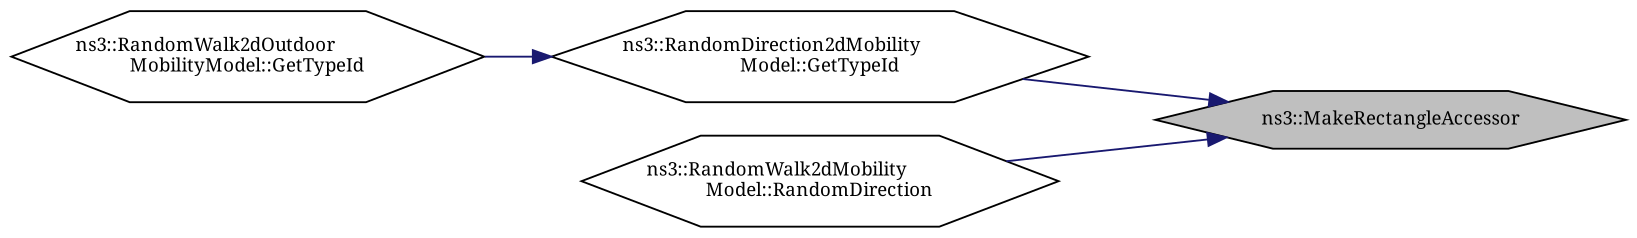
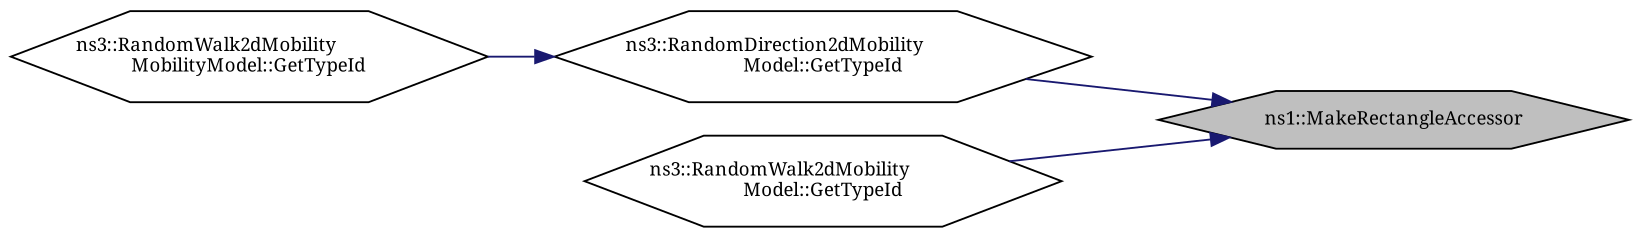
(248, 57) -> (249, 57)
(1391, 120) -> (1394, 120)
(820, 181) -> (823, 181)
